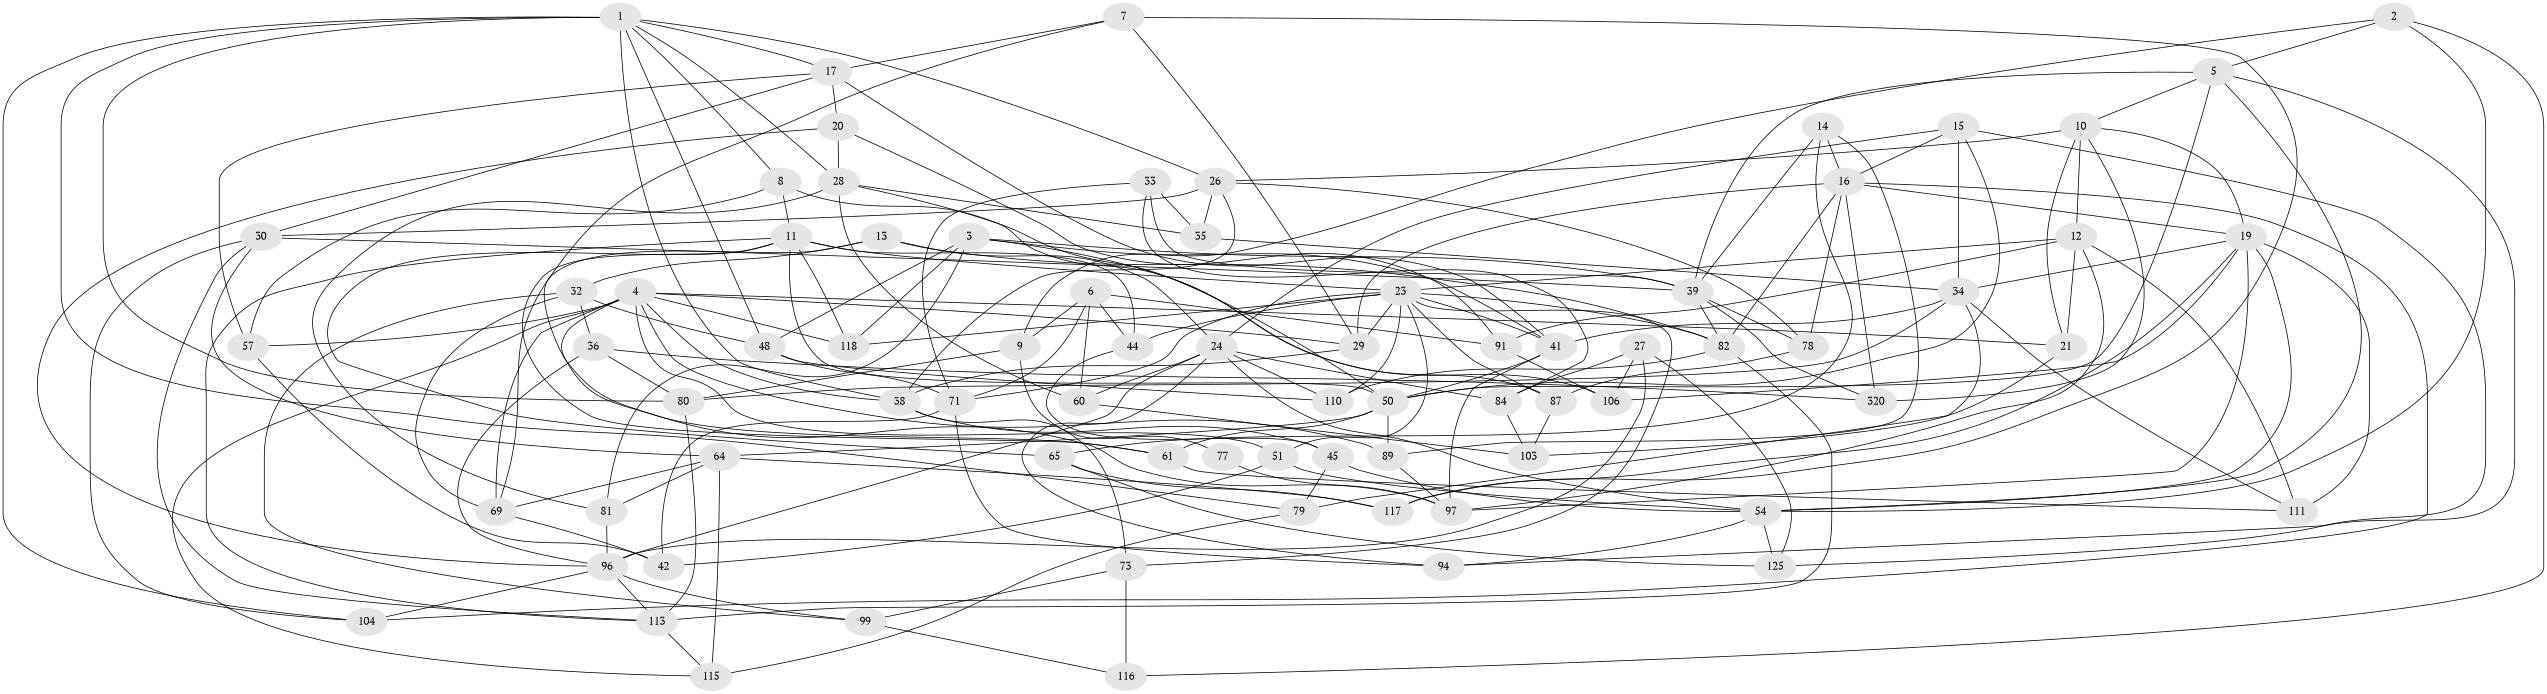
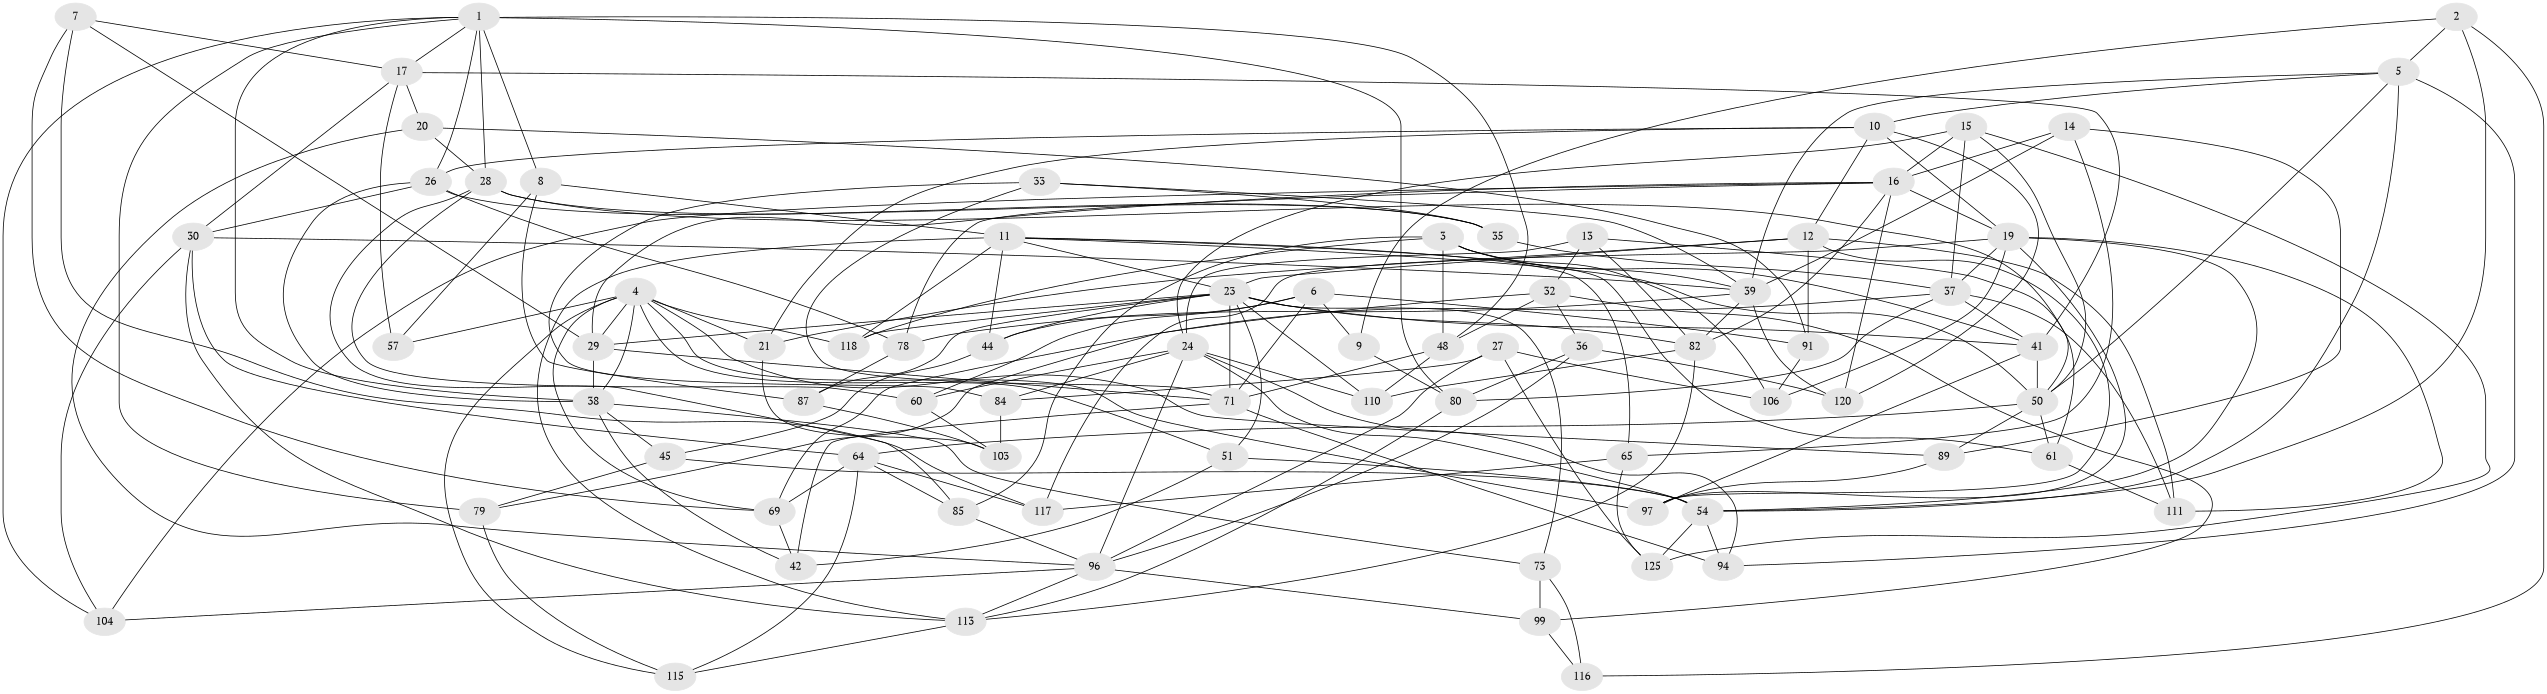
(1959, 292) -> (1950, 292)
none -> (822, 368)
(1876, 402) -> (1842, 402)
(1223, 457) -> none
(430, 505) -> (672, 498)
(607, 512) -> (959, 512)
